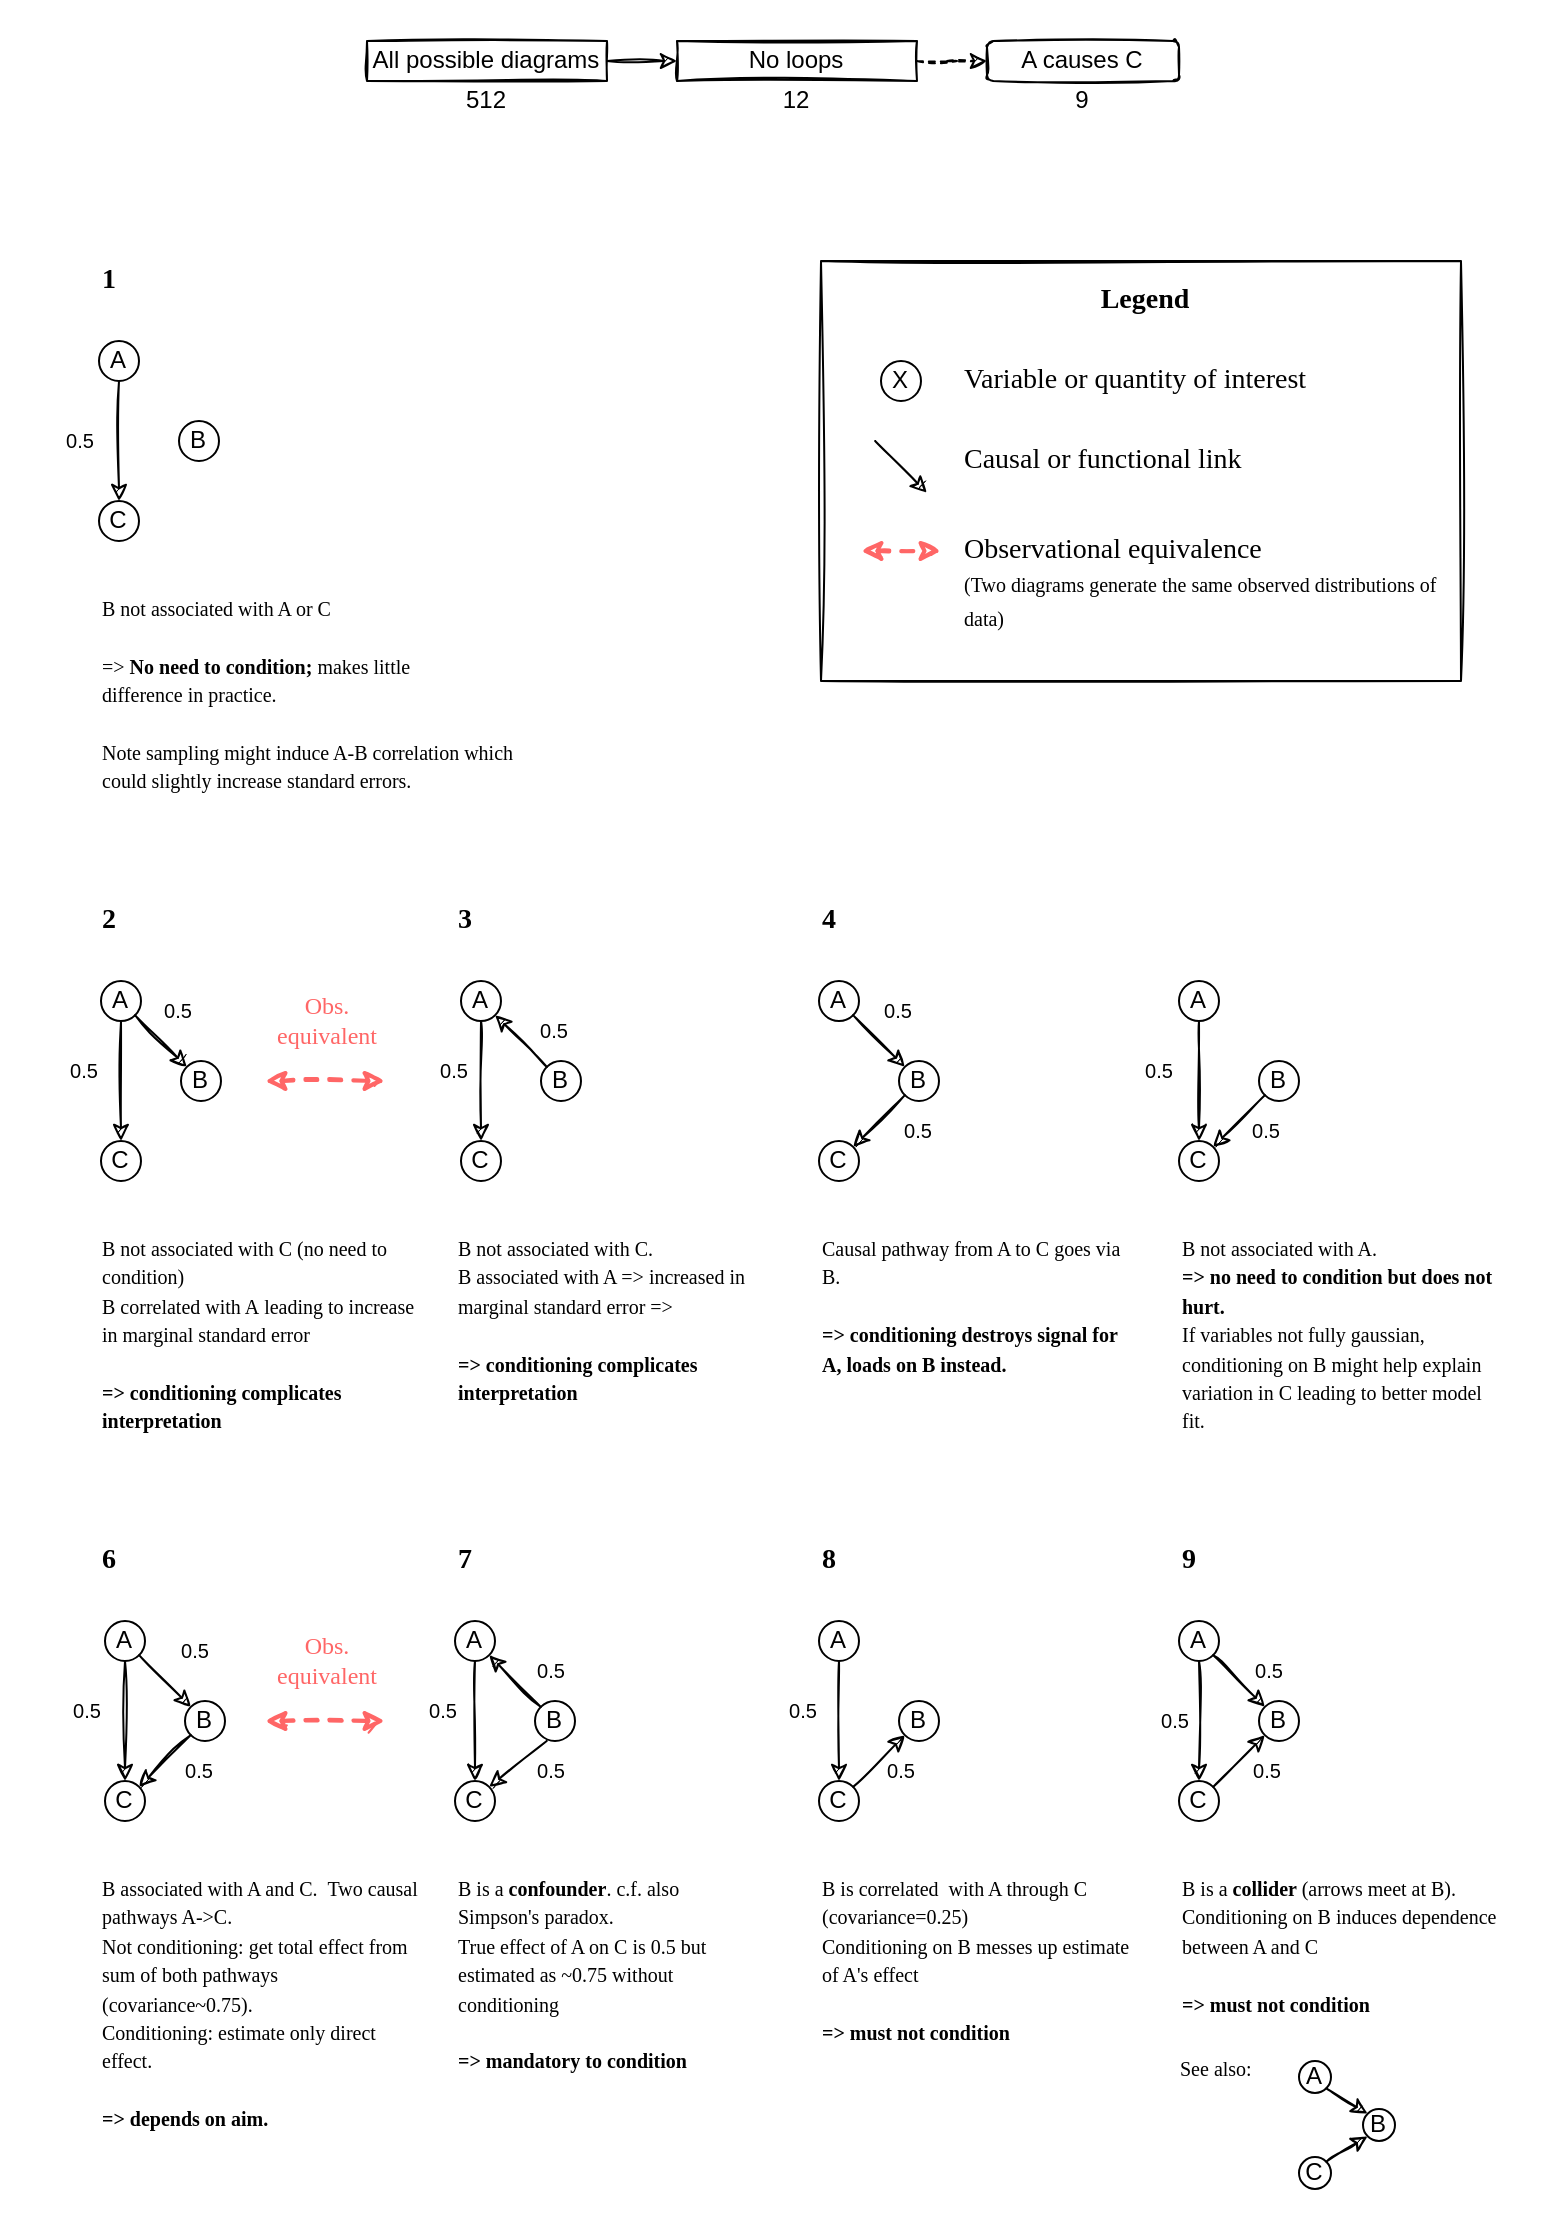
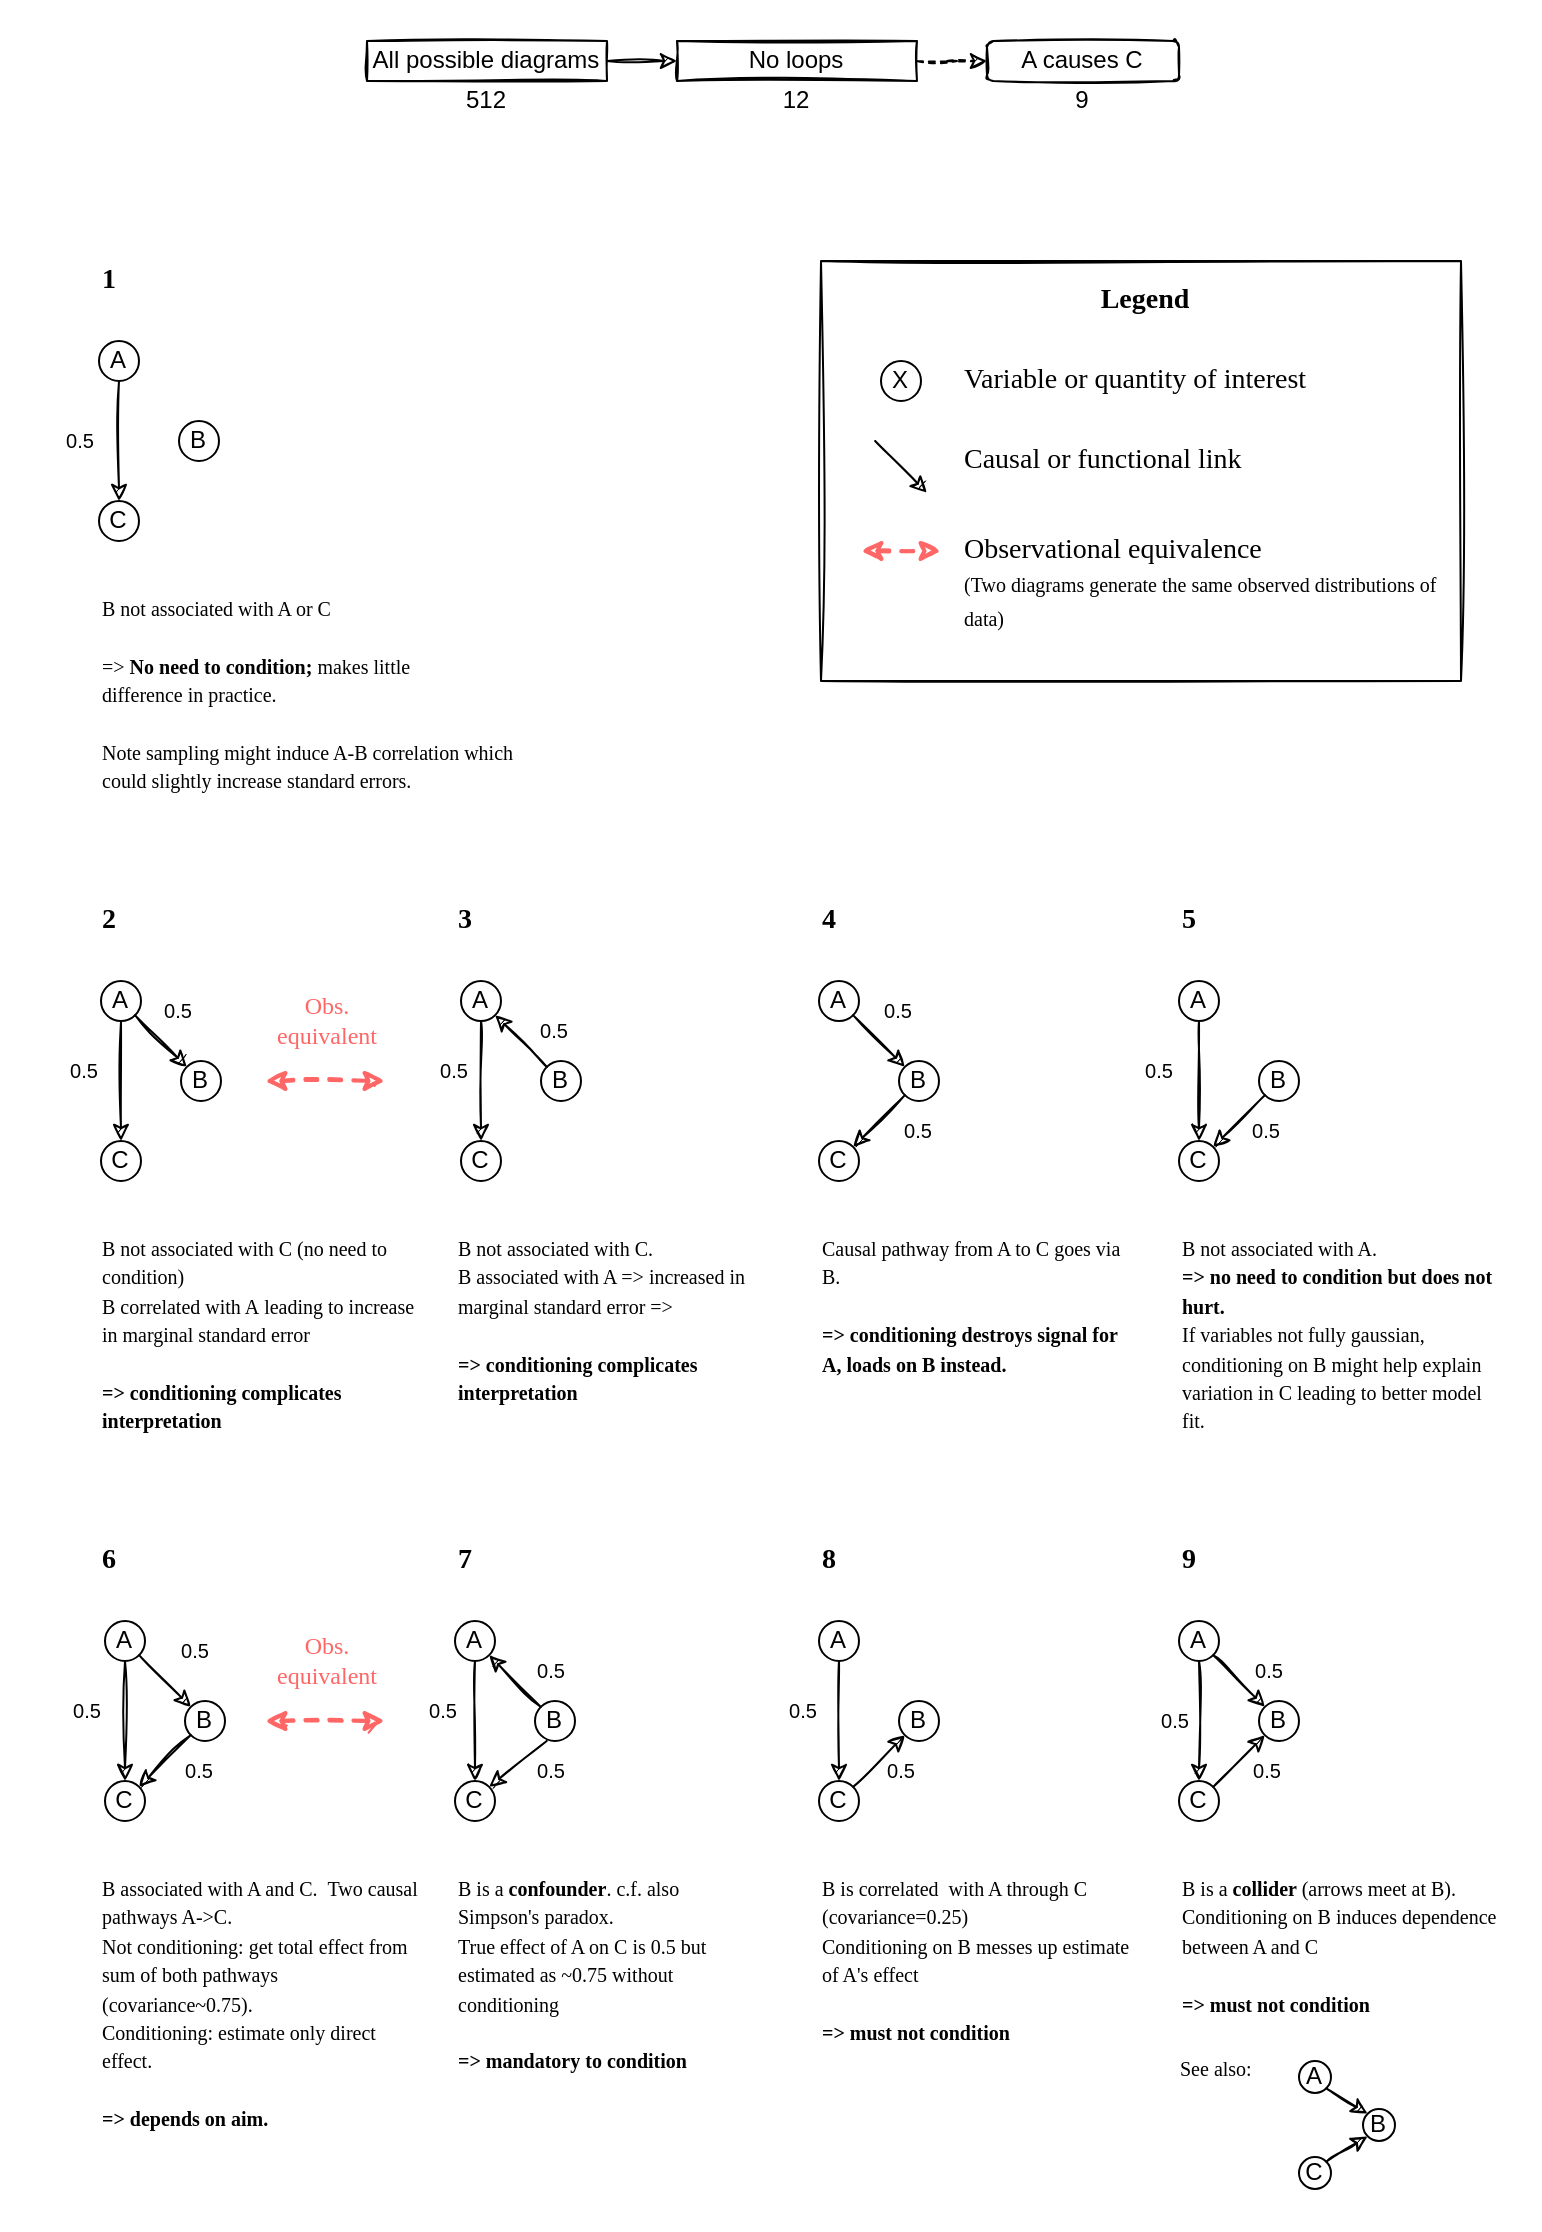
none -> (1219, 921)
